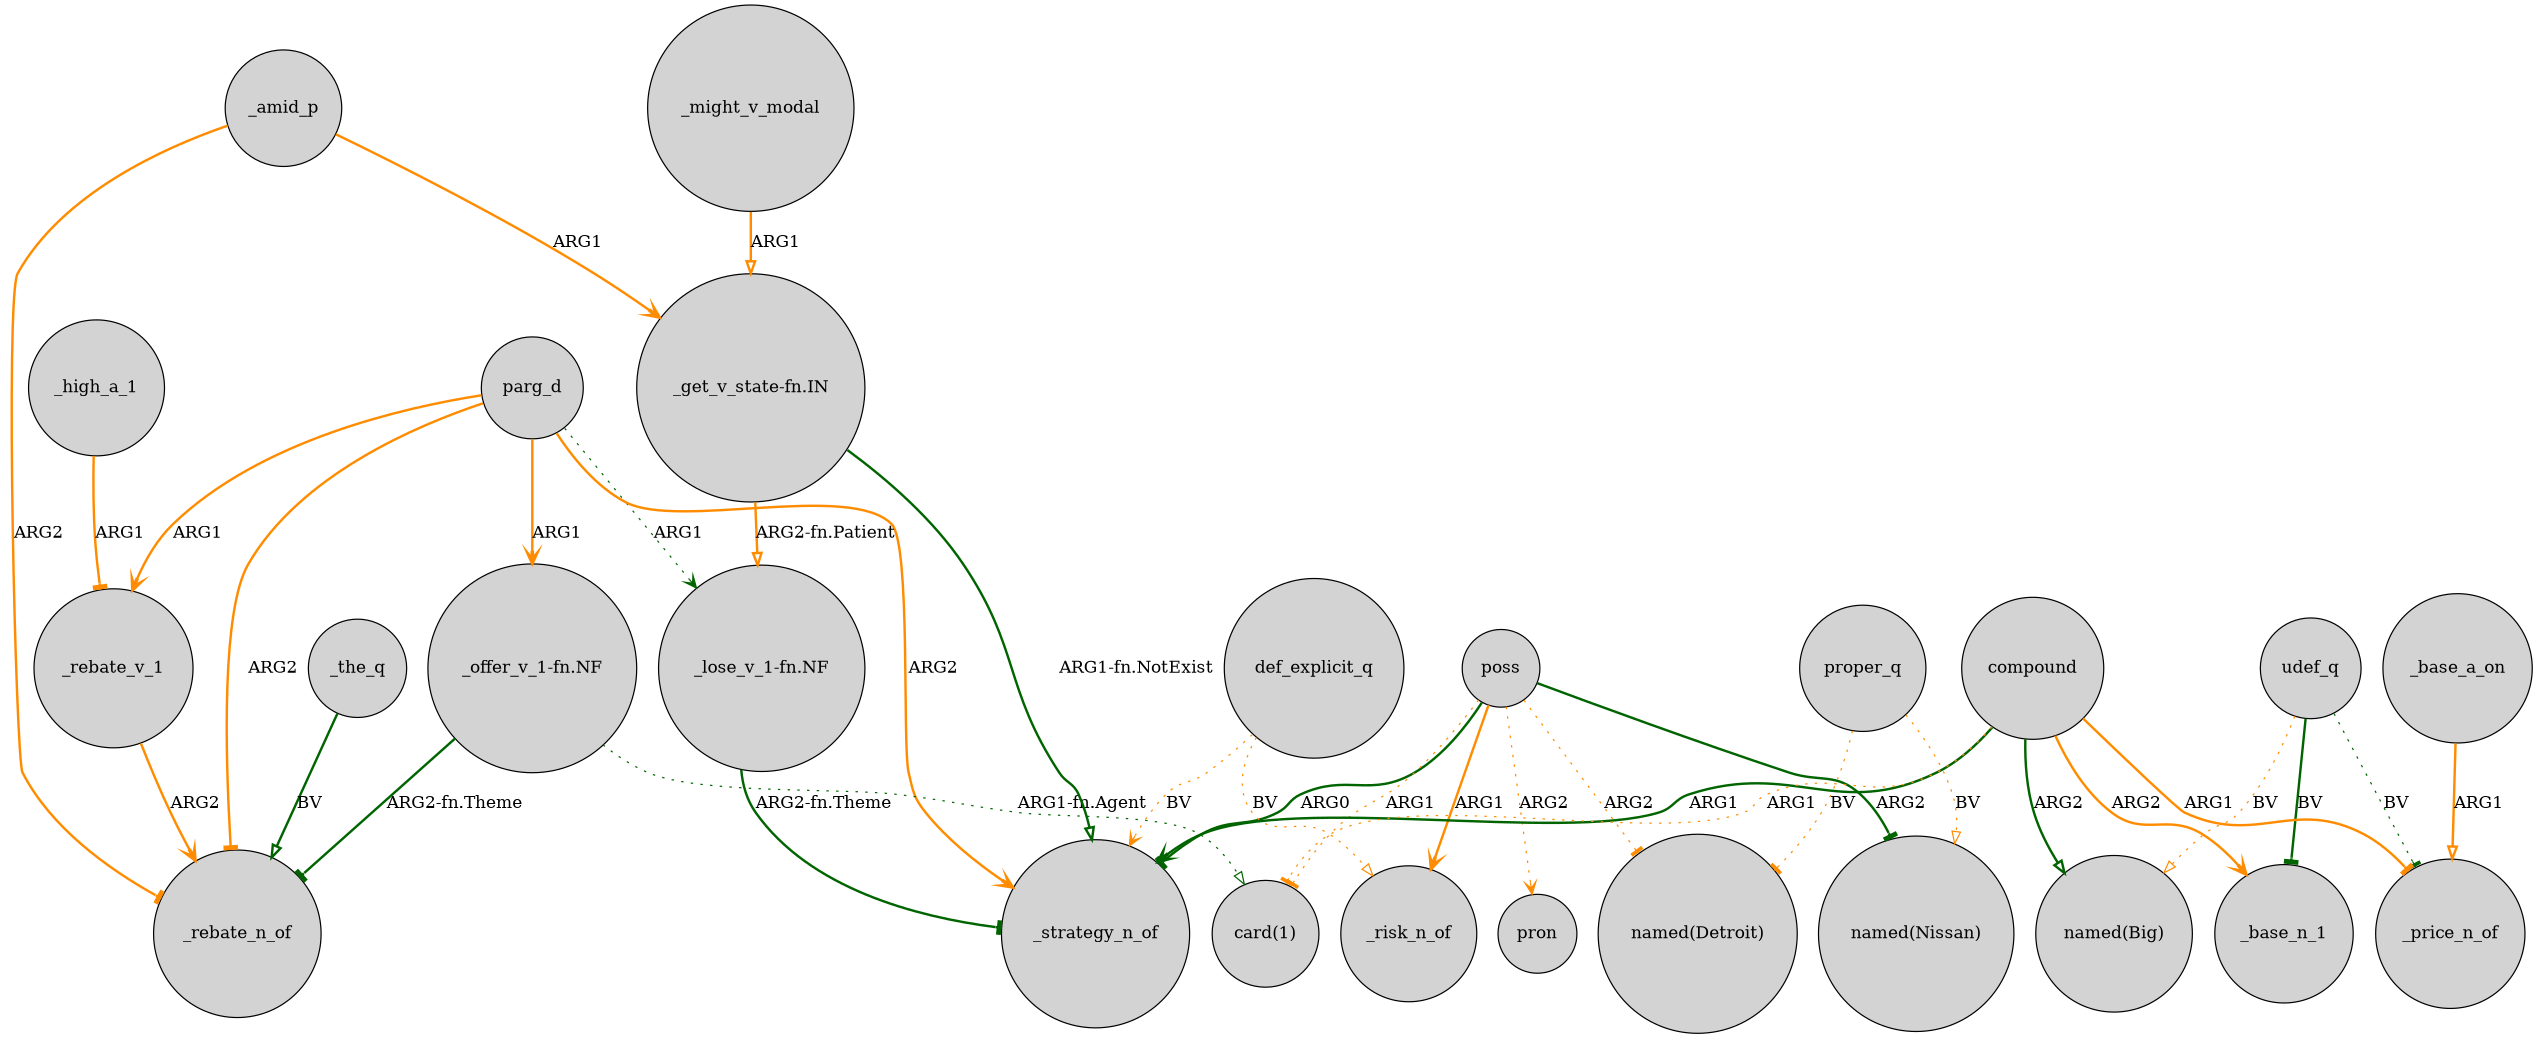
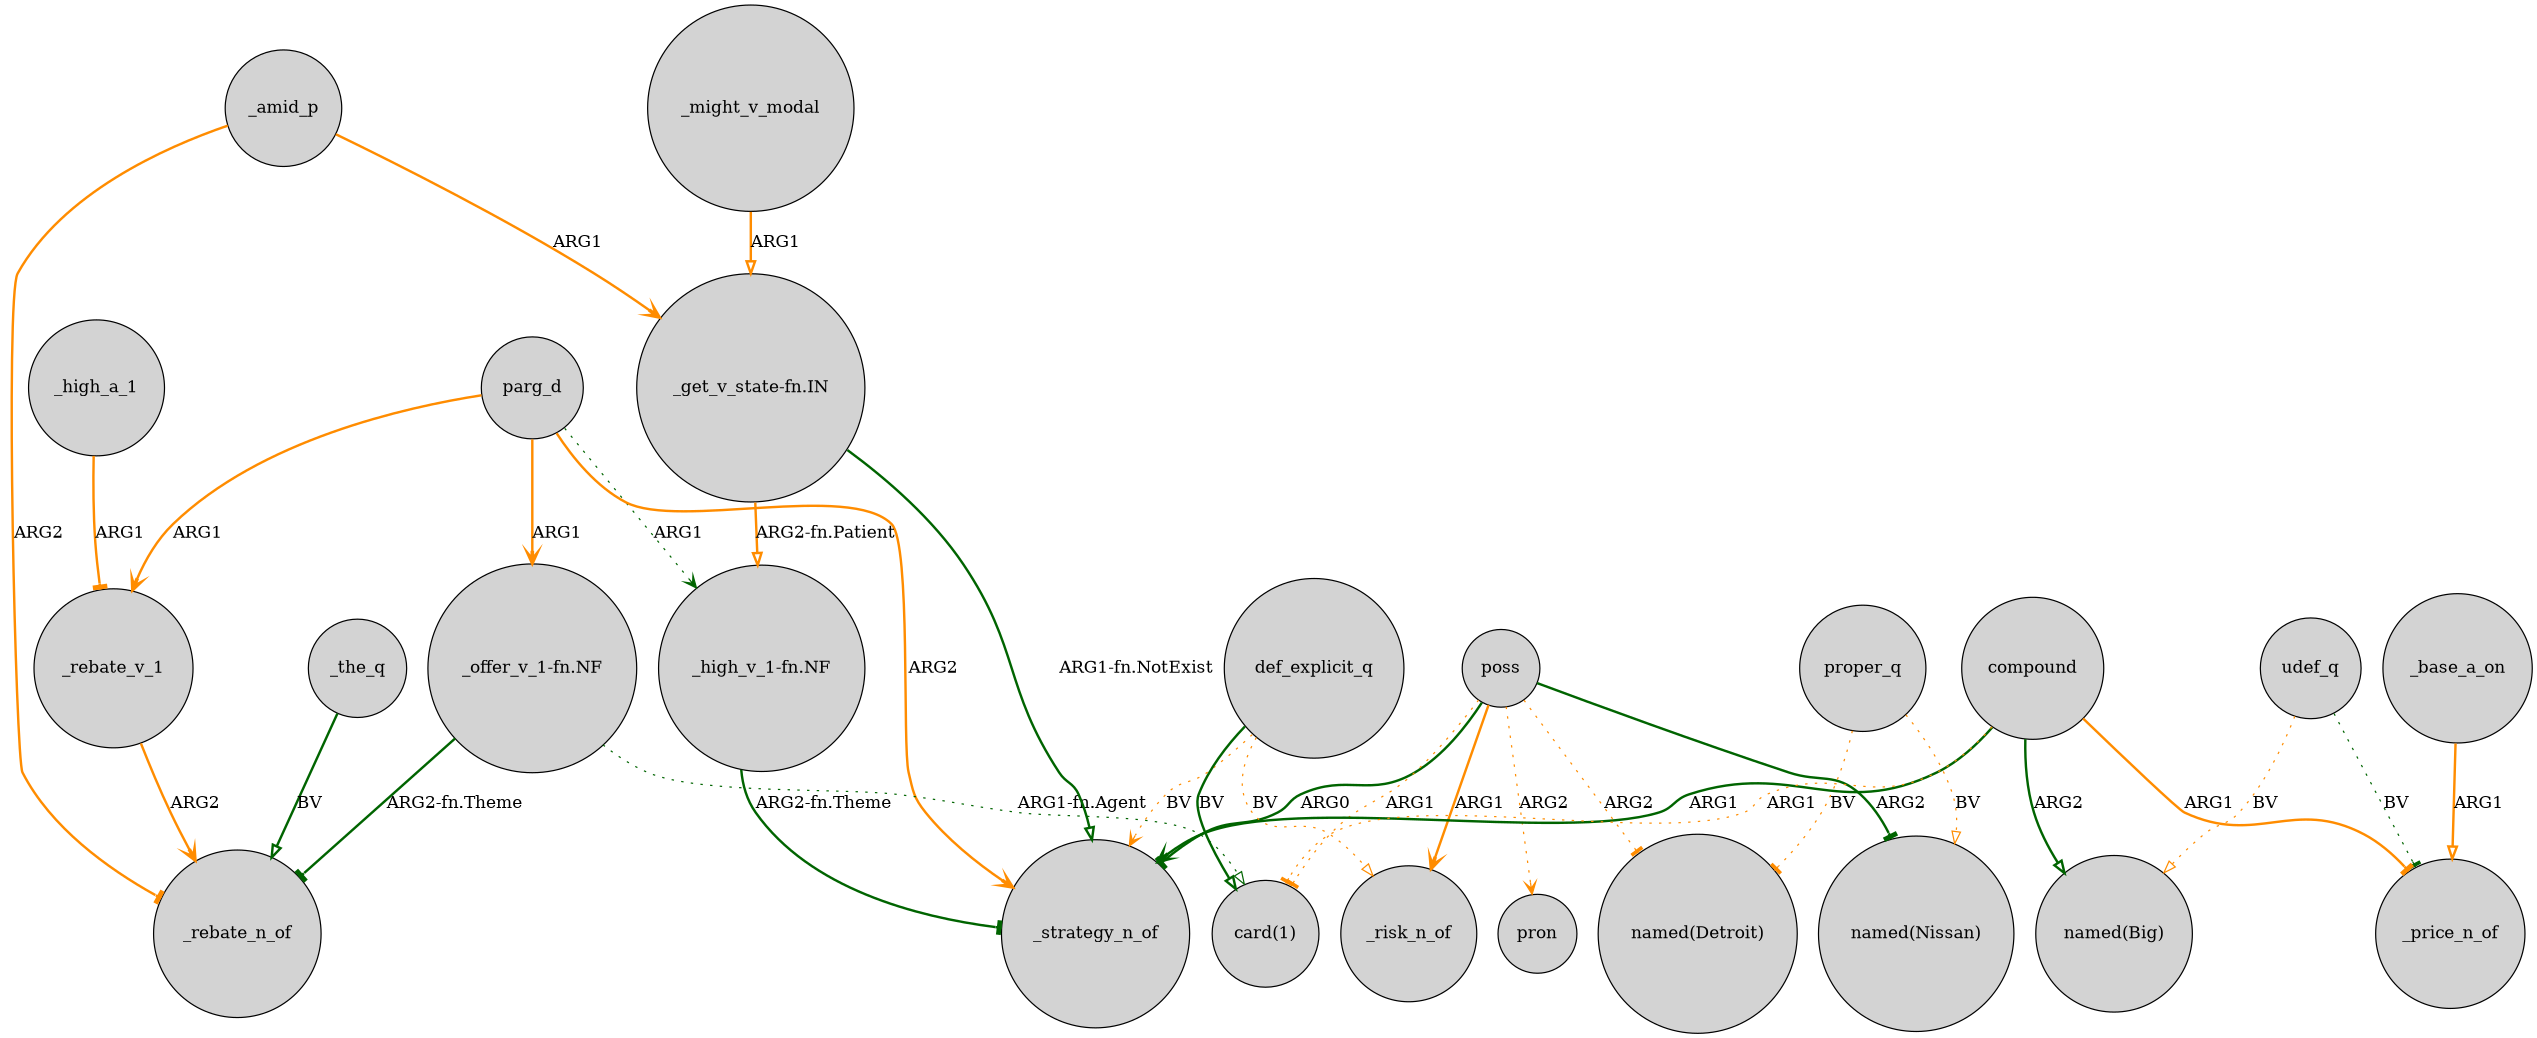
(251, 561) -> none
(762, 668) -> (762, 668)
none -> (1198, 799)
(2284, 934) -> none
